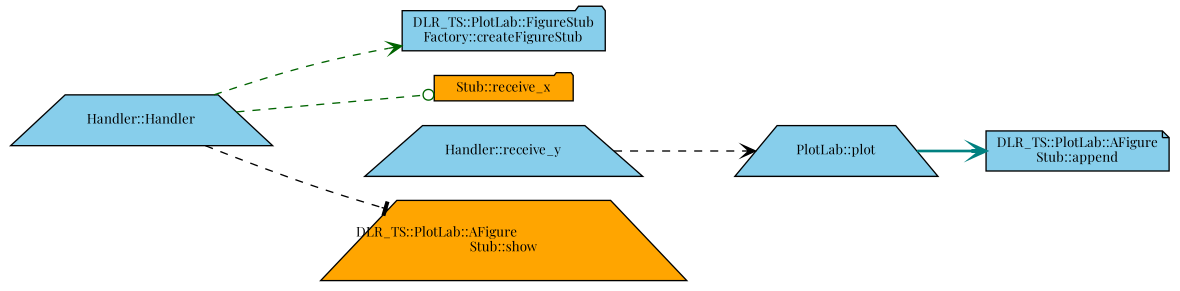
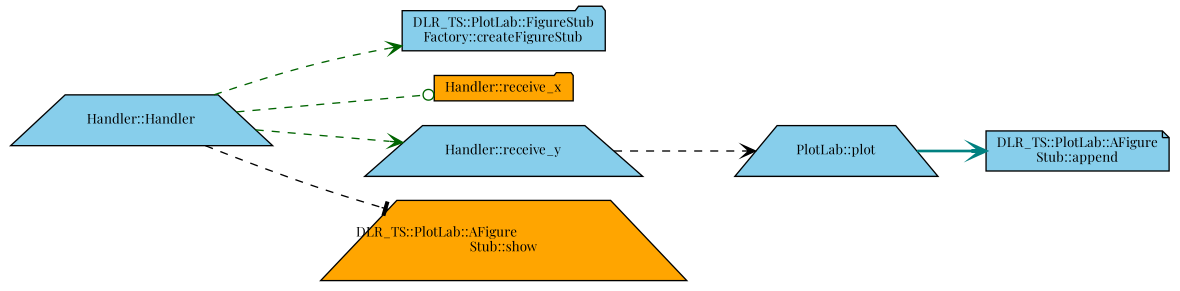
(504, 88) -> (504, 88)
none -> (322, 136)
